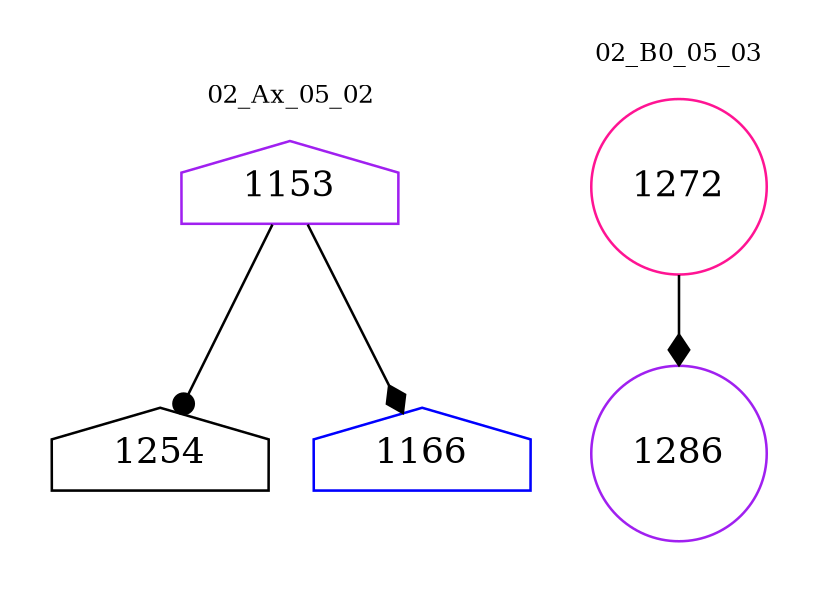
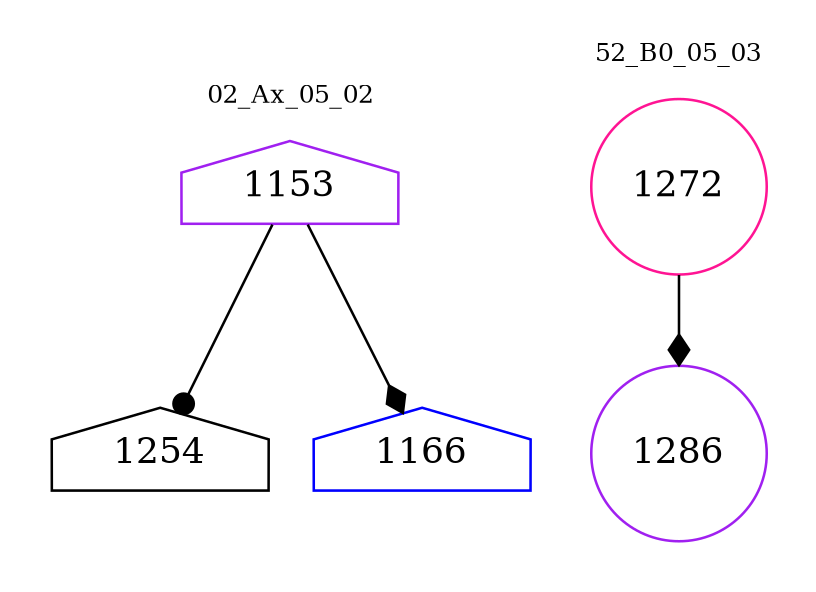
(679, 55) -> (679, 55)
